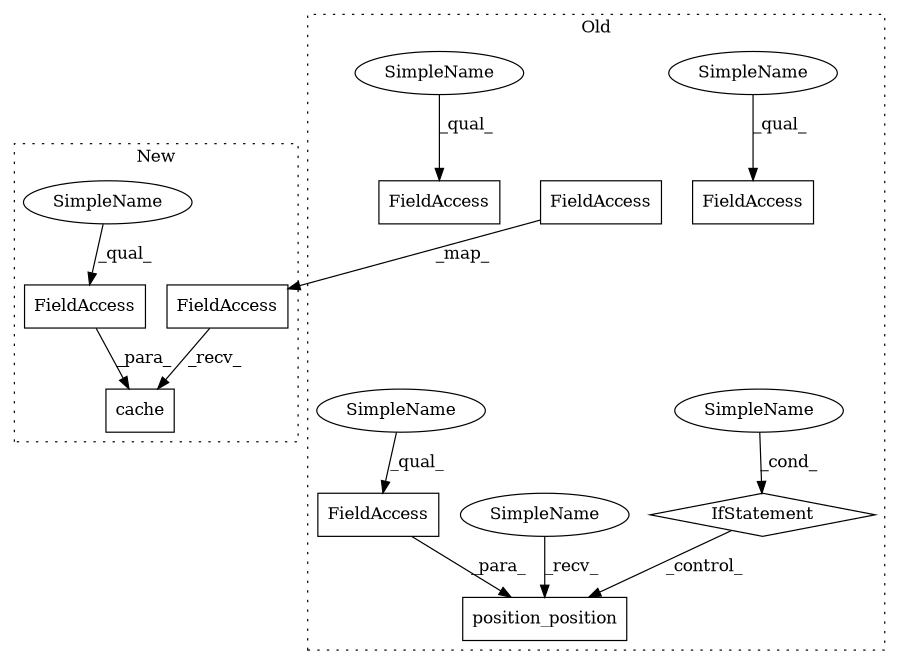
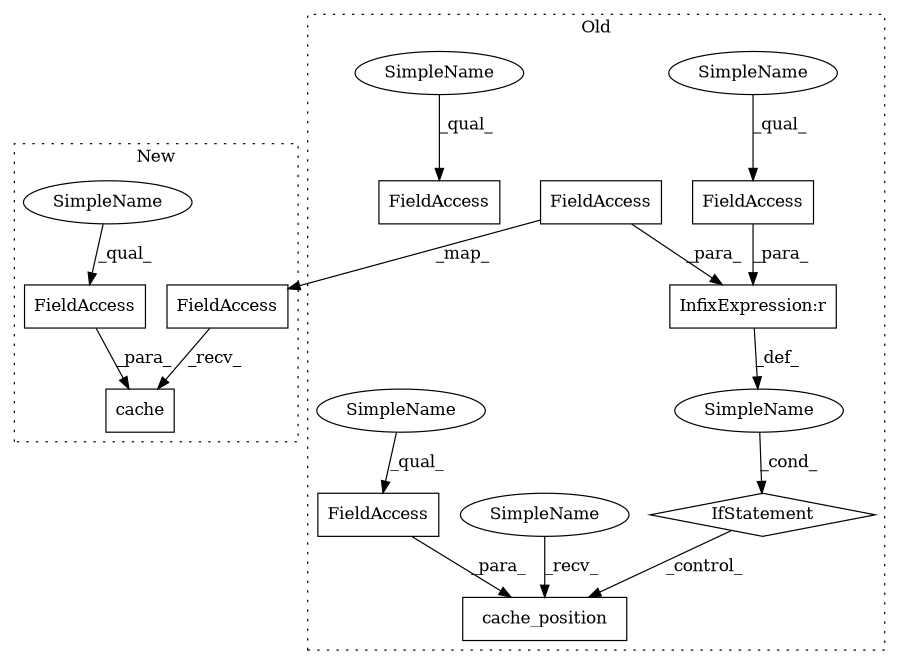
none -> (753, 306)
(545, 619) -> (545, 619)
